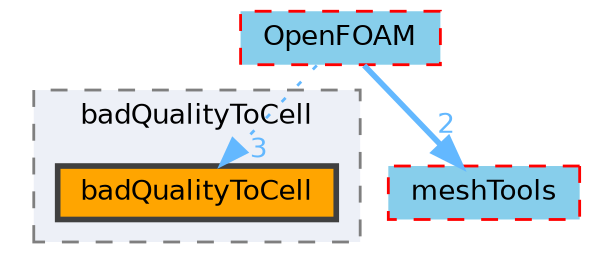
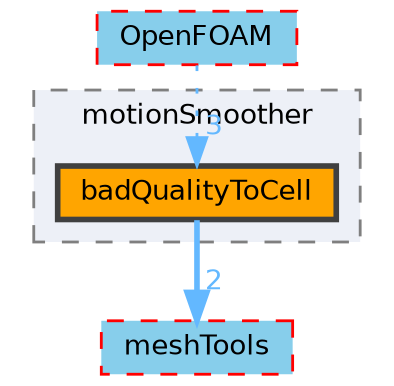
(402, 105) -> (197, 260)
(197, 117) -> (197, 117)
